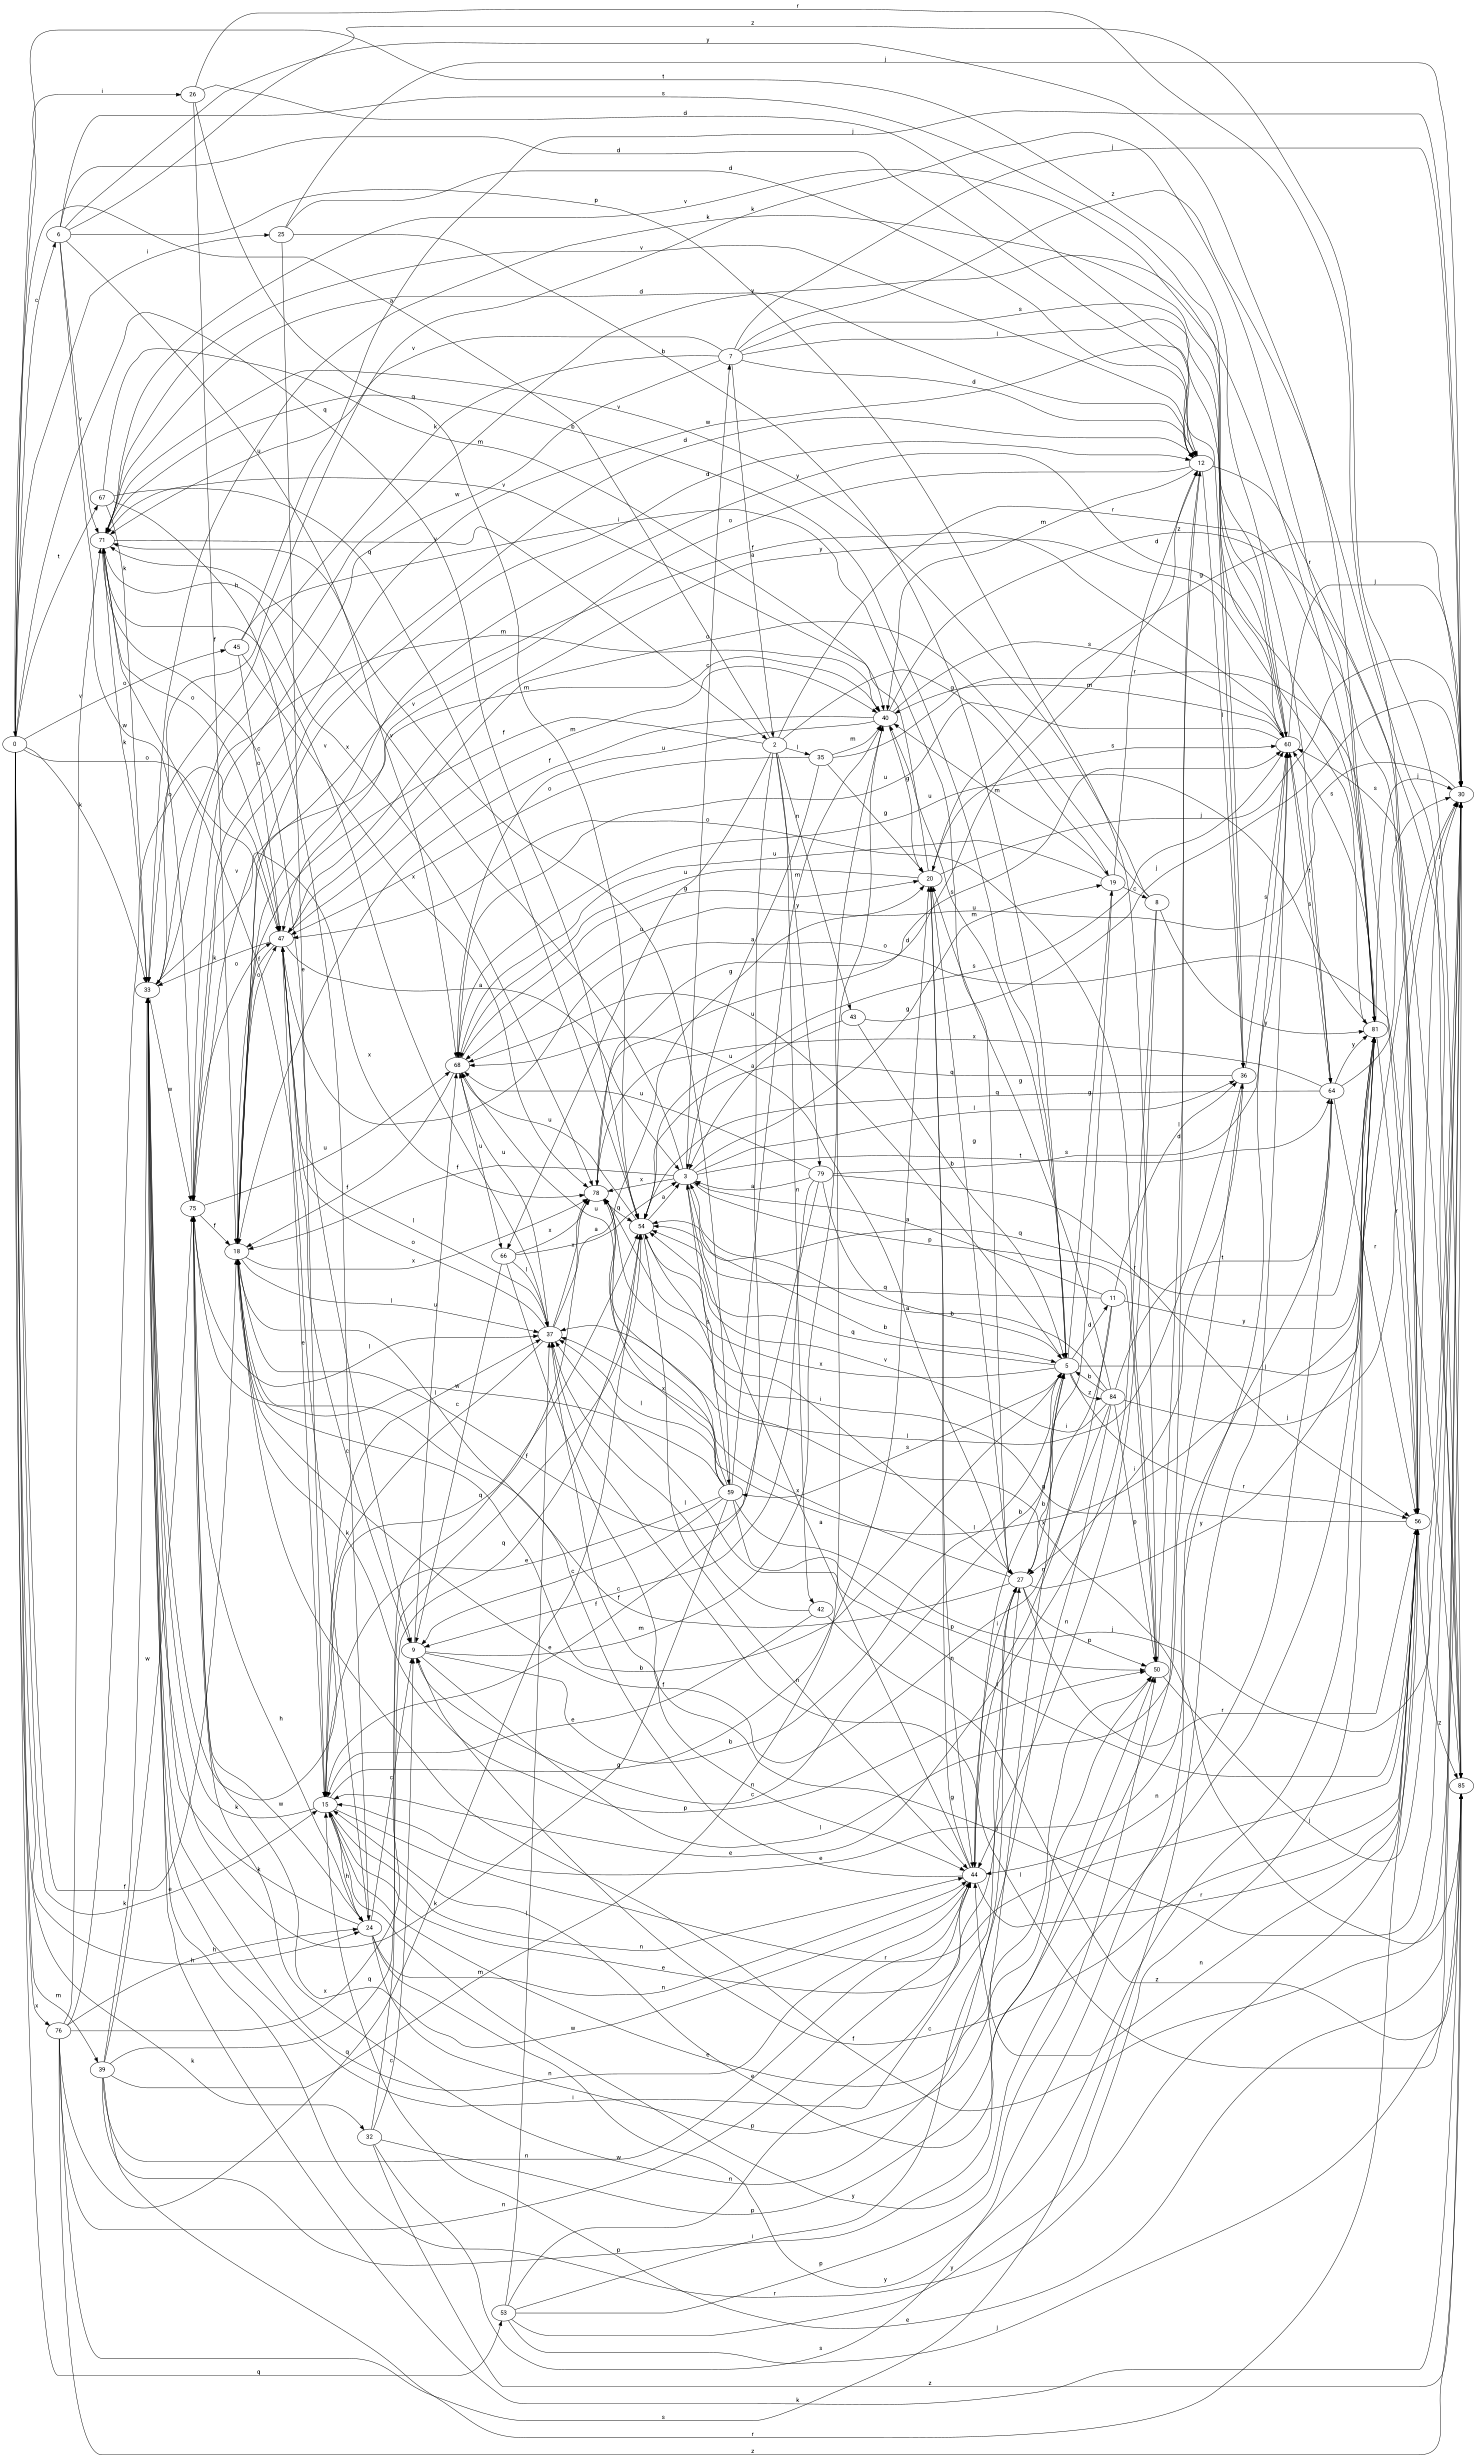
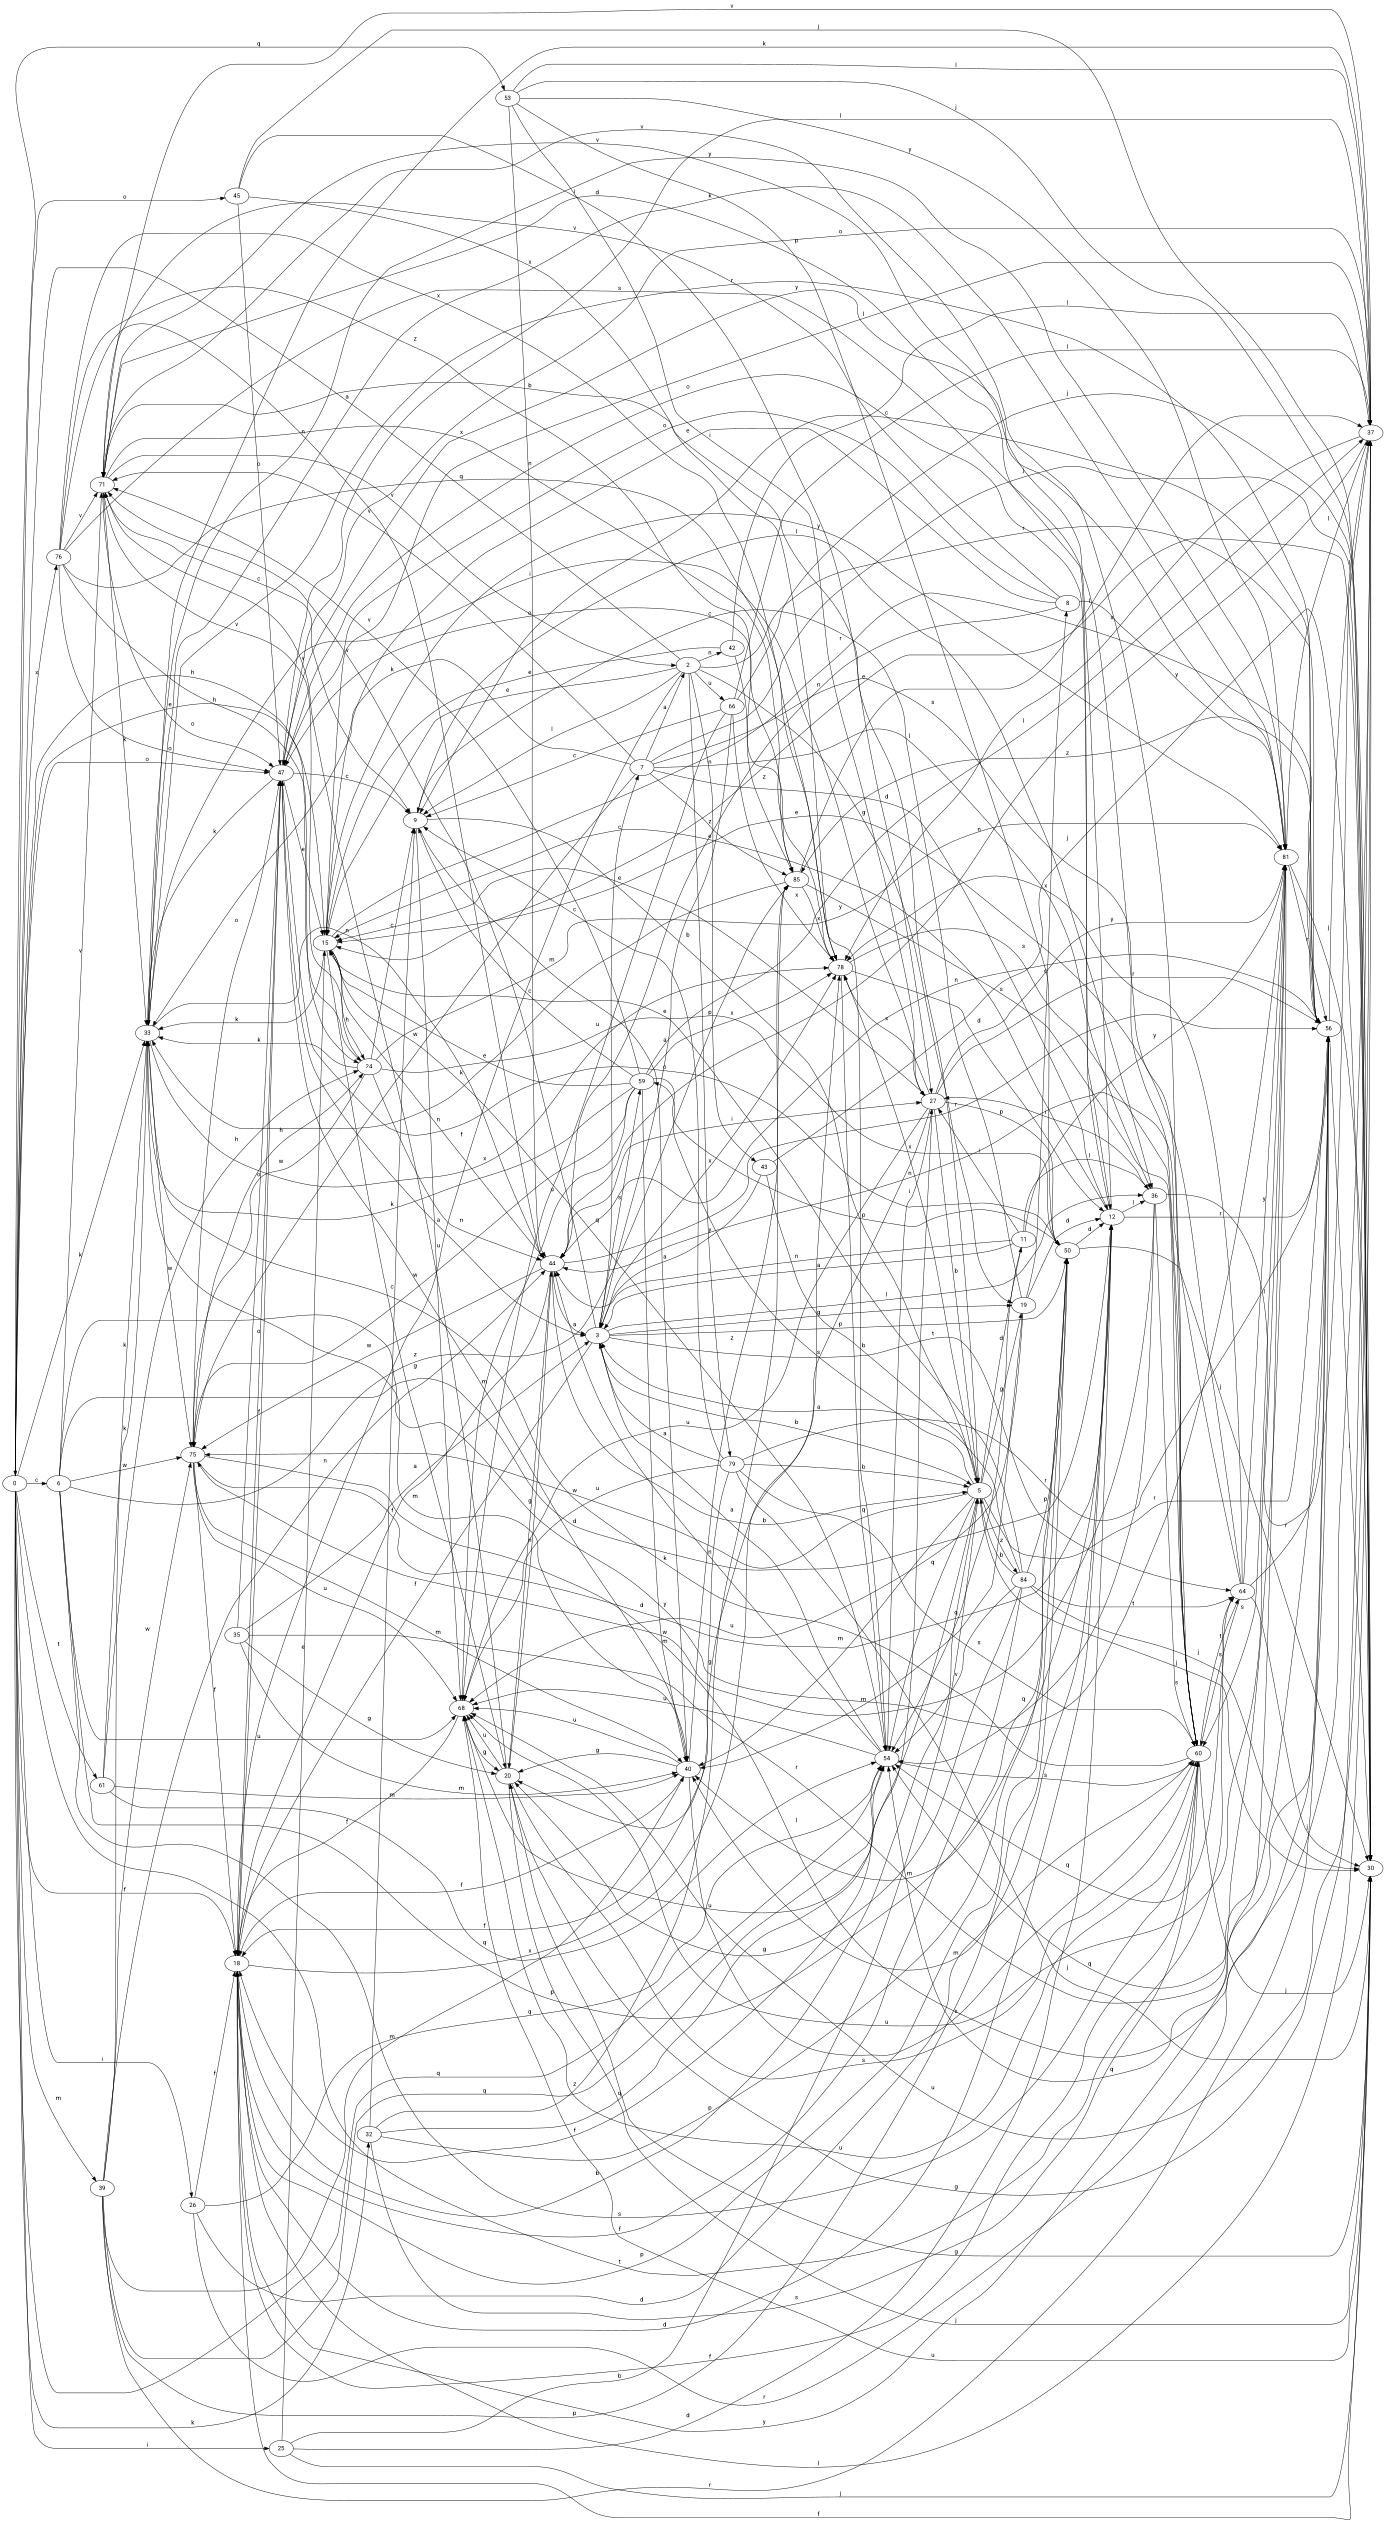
(102, 498) -> (102, 1785)
(796, 751) -> (552, 738)
(480, 1159) -> (550, 1193)
(1428, 1588) -> (1019, 1900)
